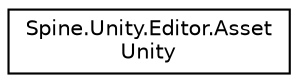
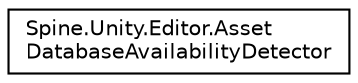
(149, 42) -> (179, 42)
